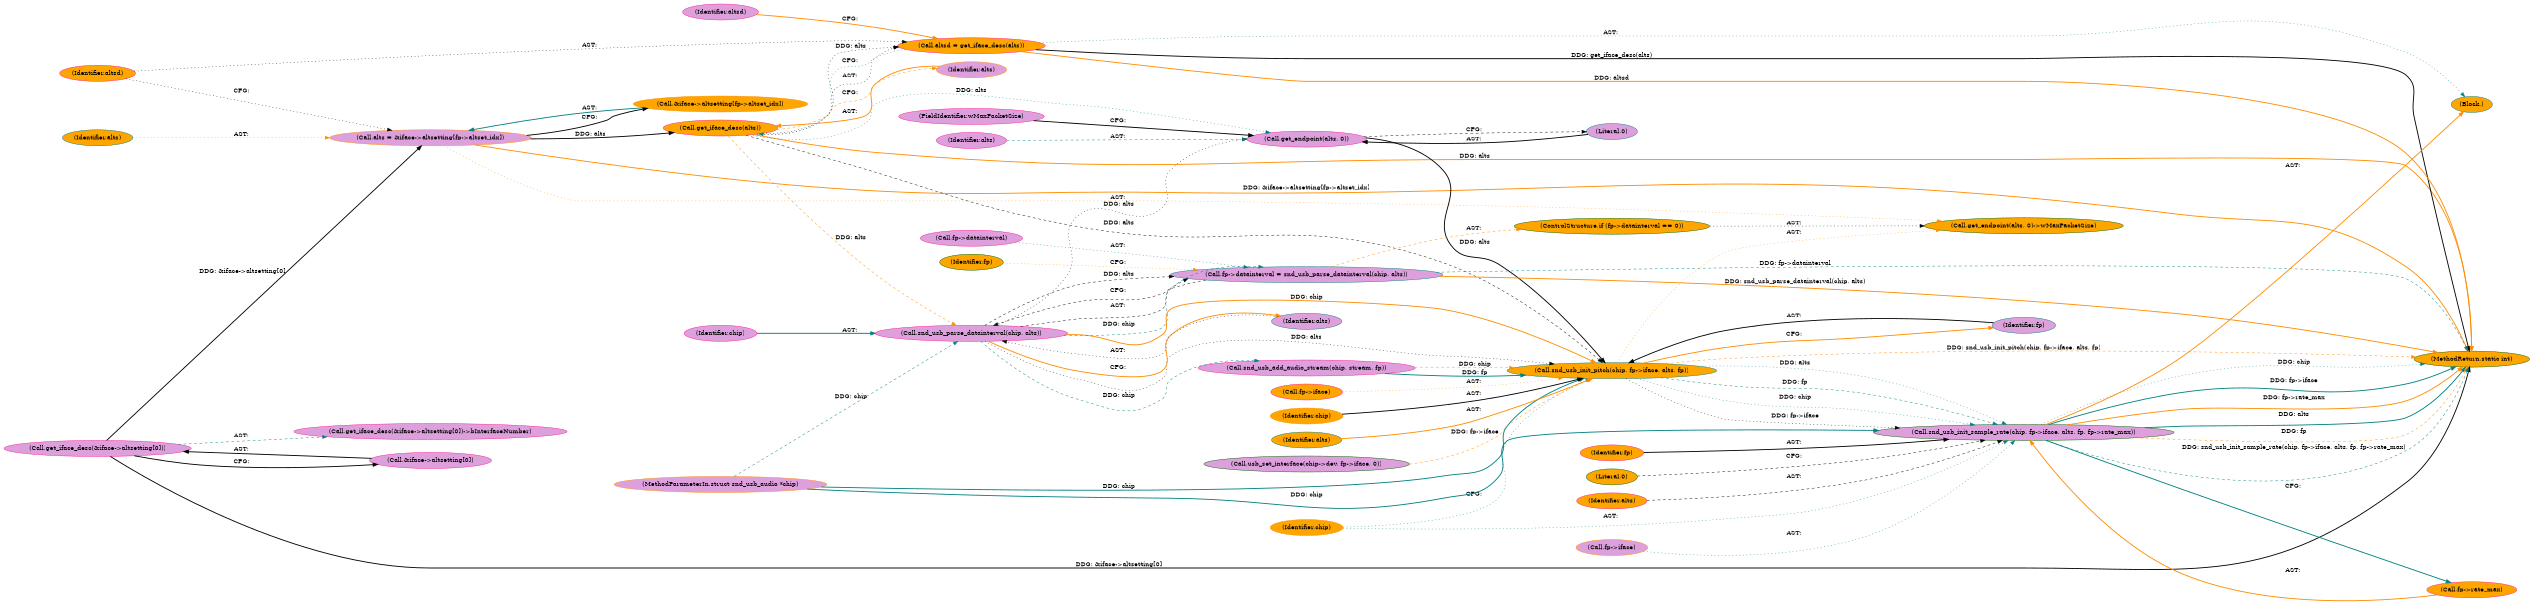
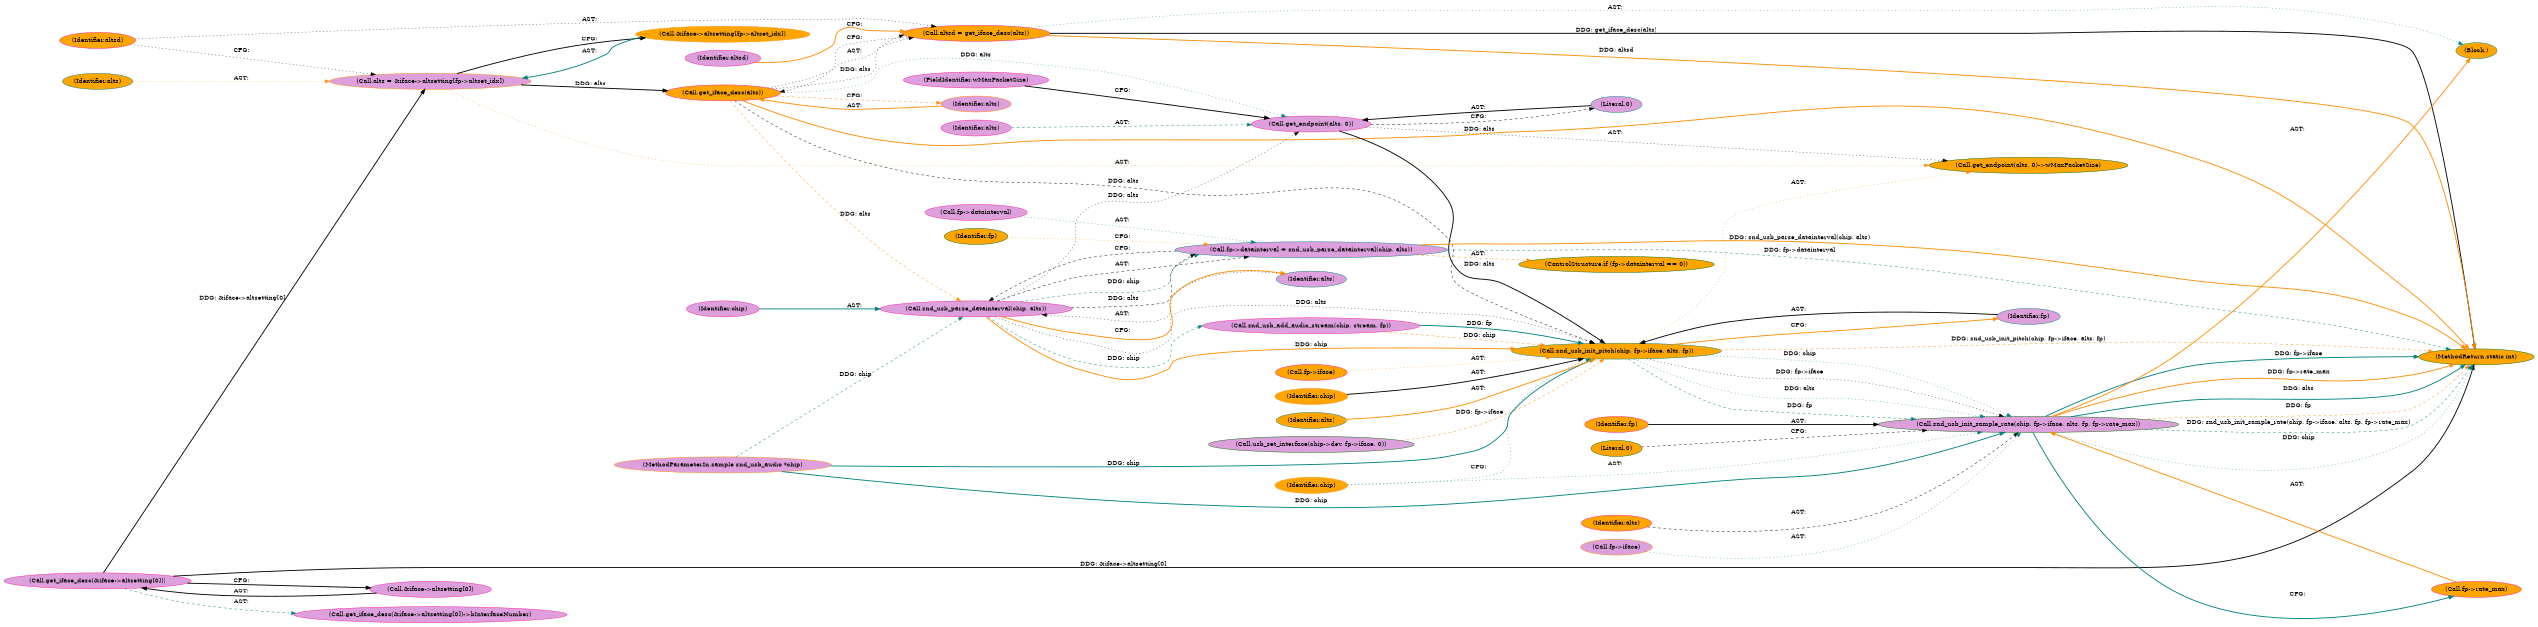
(832, 77) -> (838, 49)
(1495, 189) -> none
(1815, 226) -> (1655, 144)
(721, 484) -> (723, 465)
